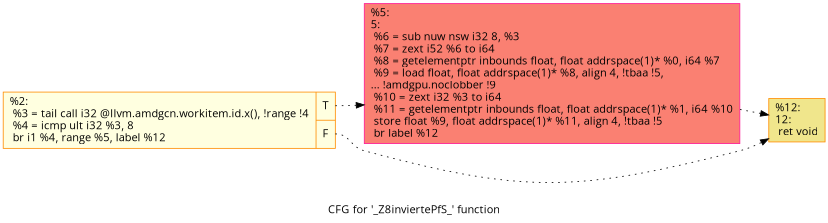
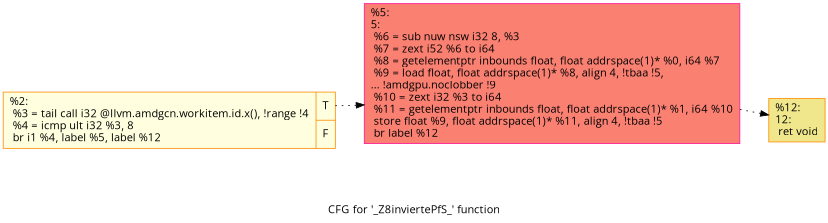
(88, 138) -> (86, 138)
(546, 182) -> none
